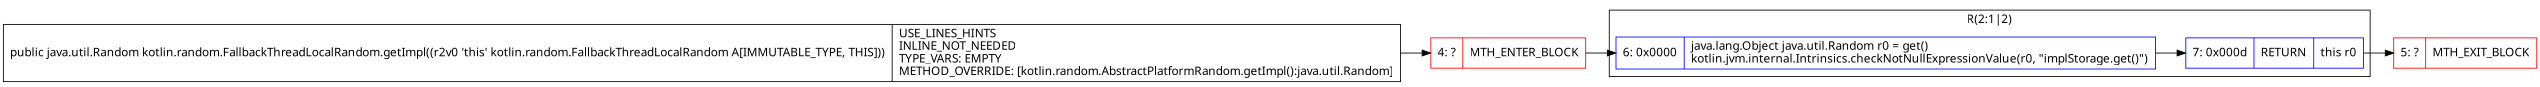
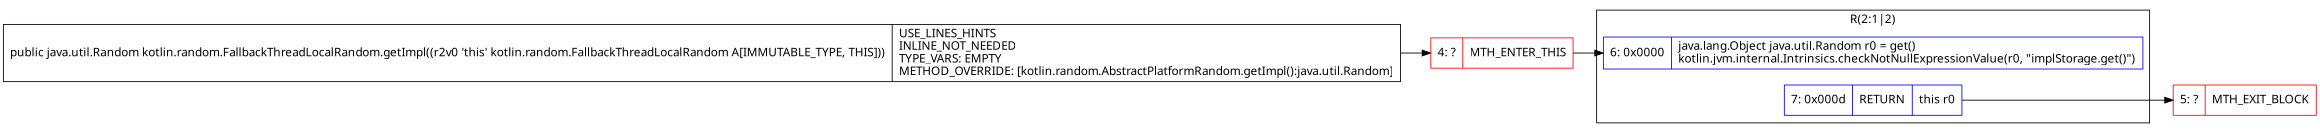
(1524, 53) -> (1518, 53)
(2166, 53) -> none
